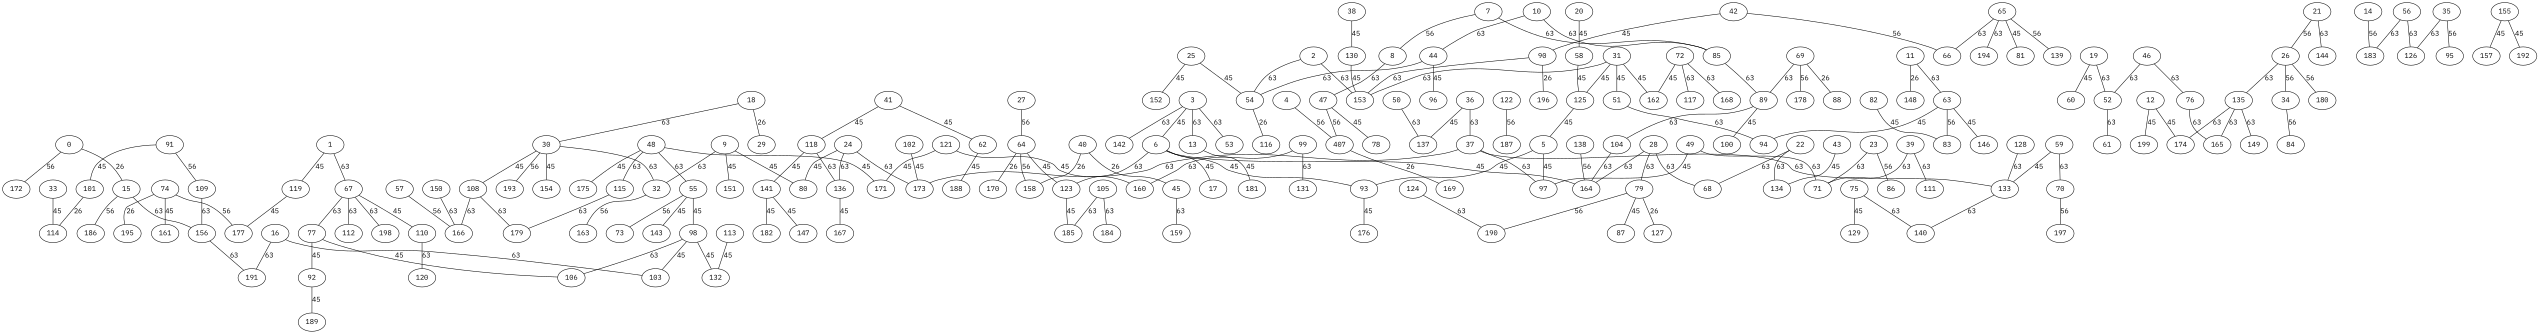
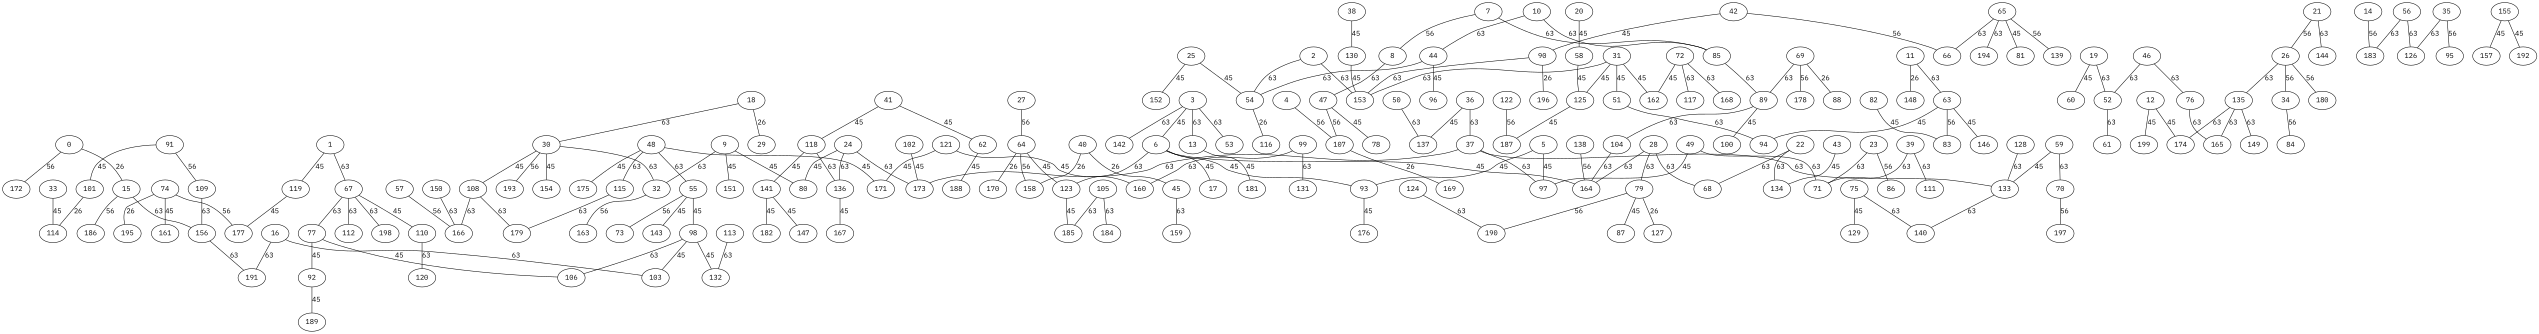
(1562, 123) -> (1543, 122)
(1340, 145) -> (1340, 145)
(728, 256) -> (728, 256)
